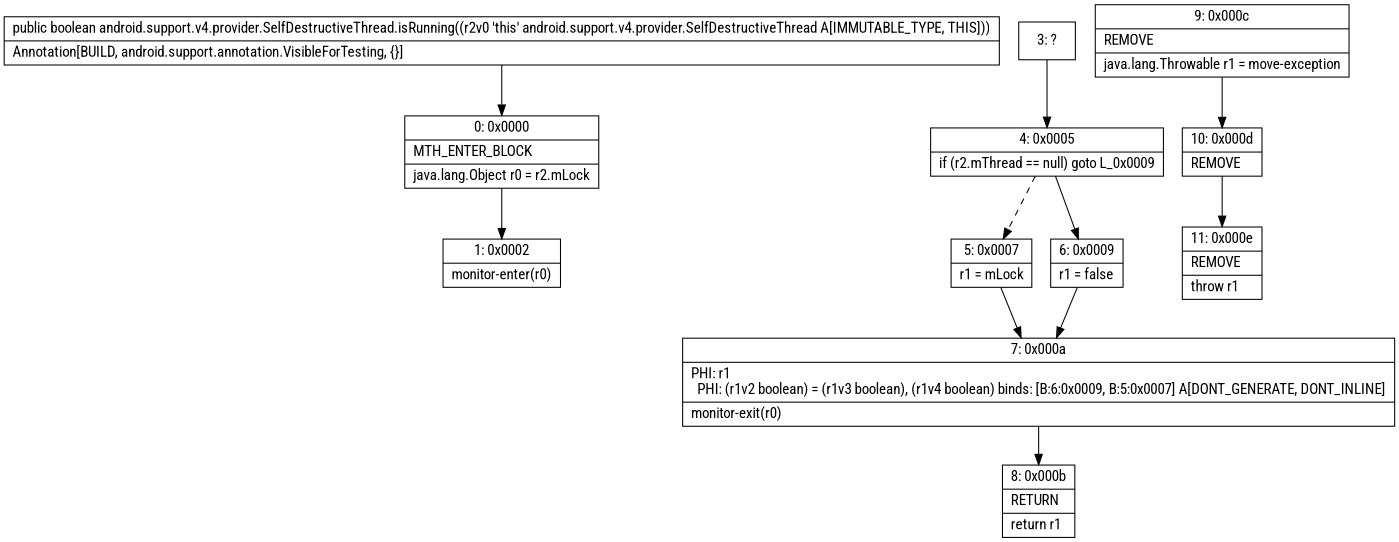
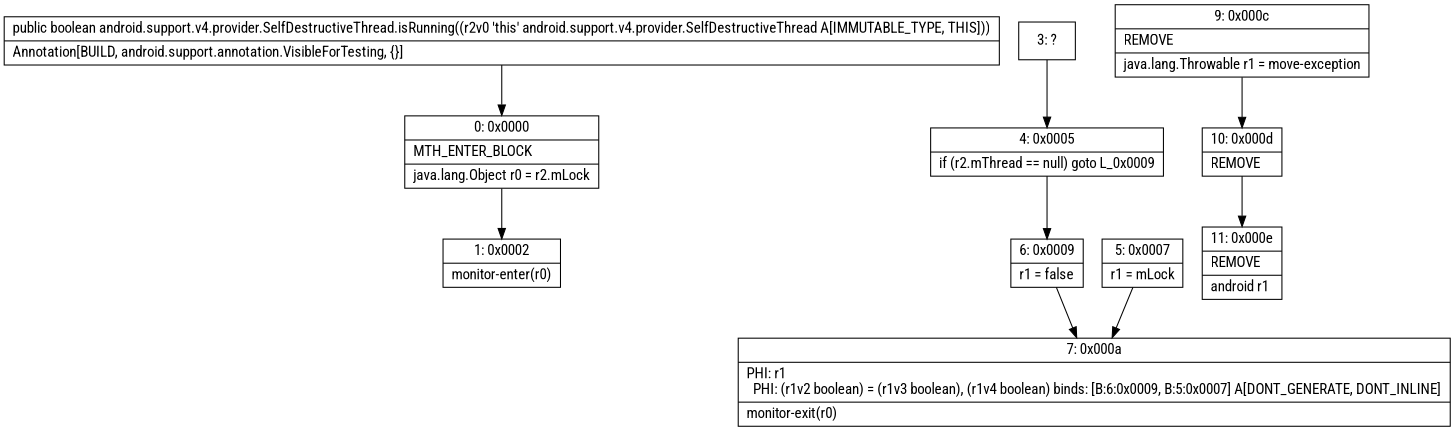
(1022, 203) -> none
(1215, 287) -> (1240, 287)
(1039, 501) -> none
